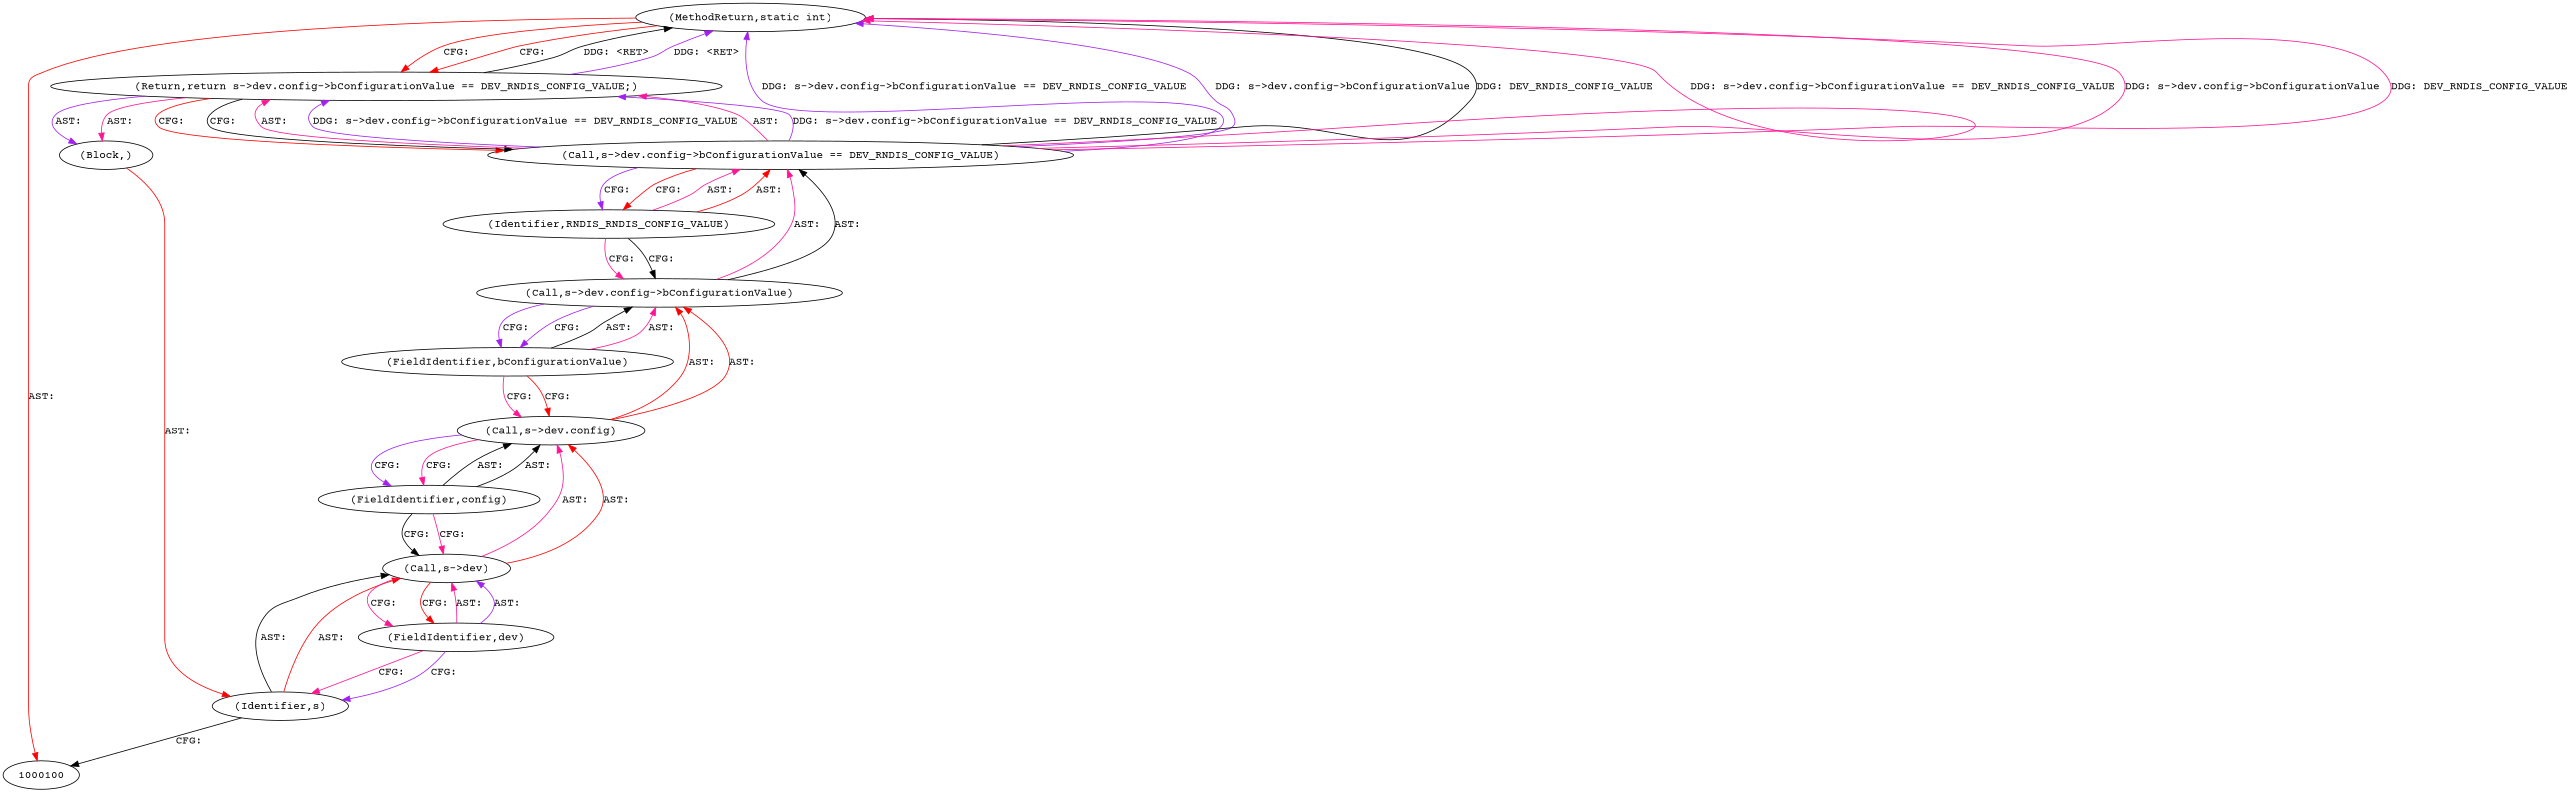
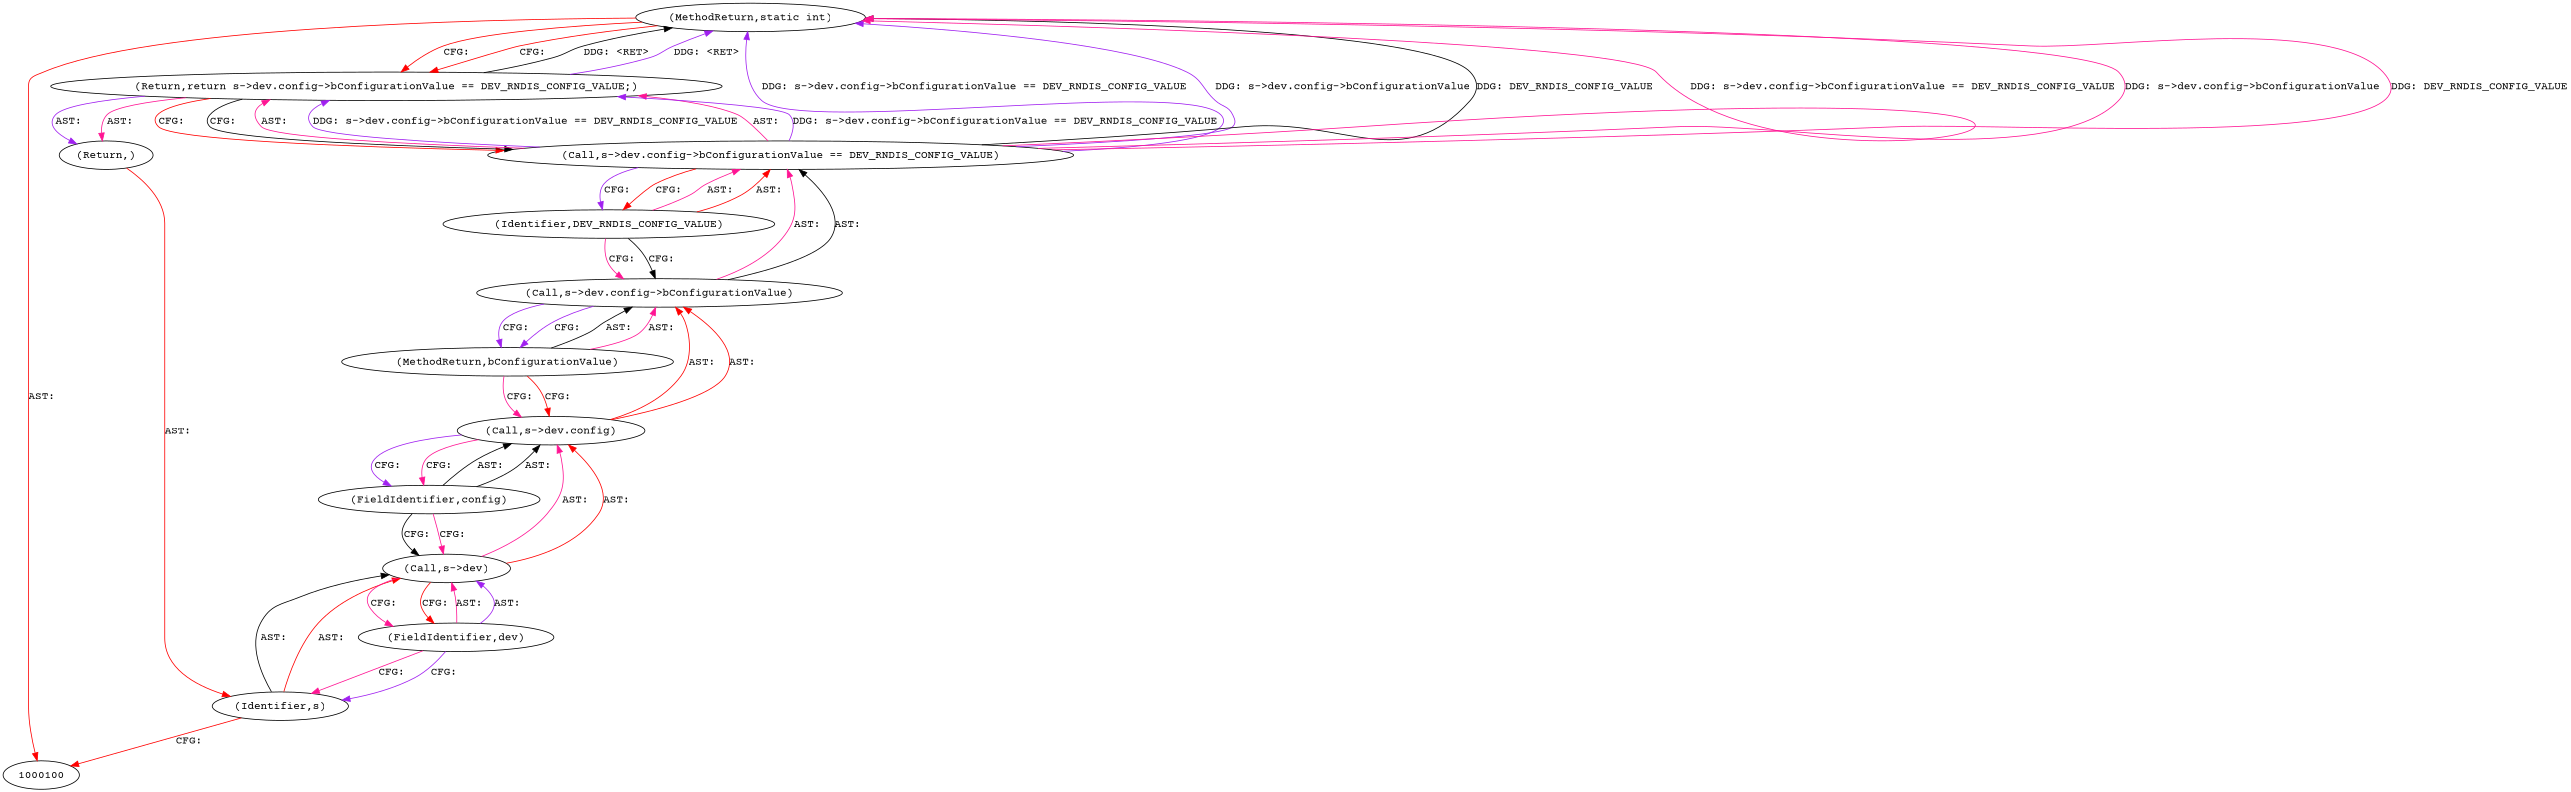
(106, 155) -> (106, 155)
(609, 224) -> (609, 224)
(508, 362) -> (508, 362)
(160, 741) -> (160, 741)
